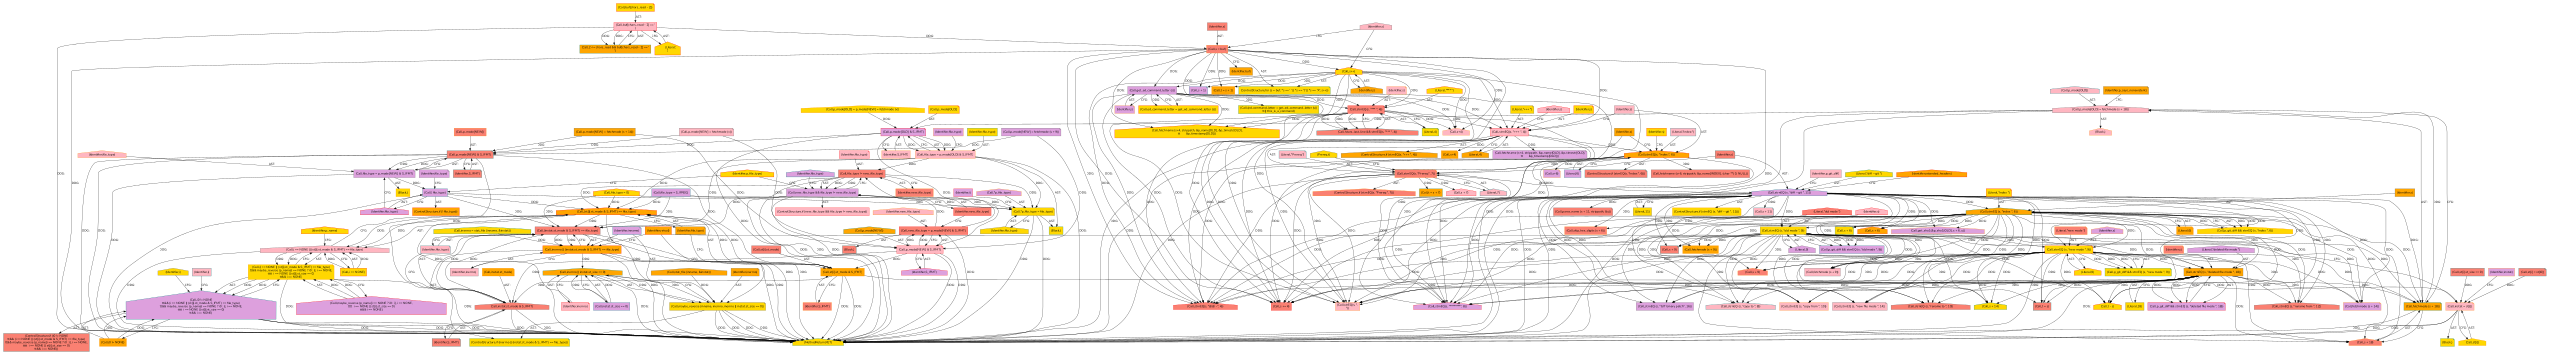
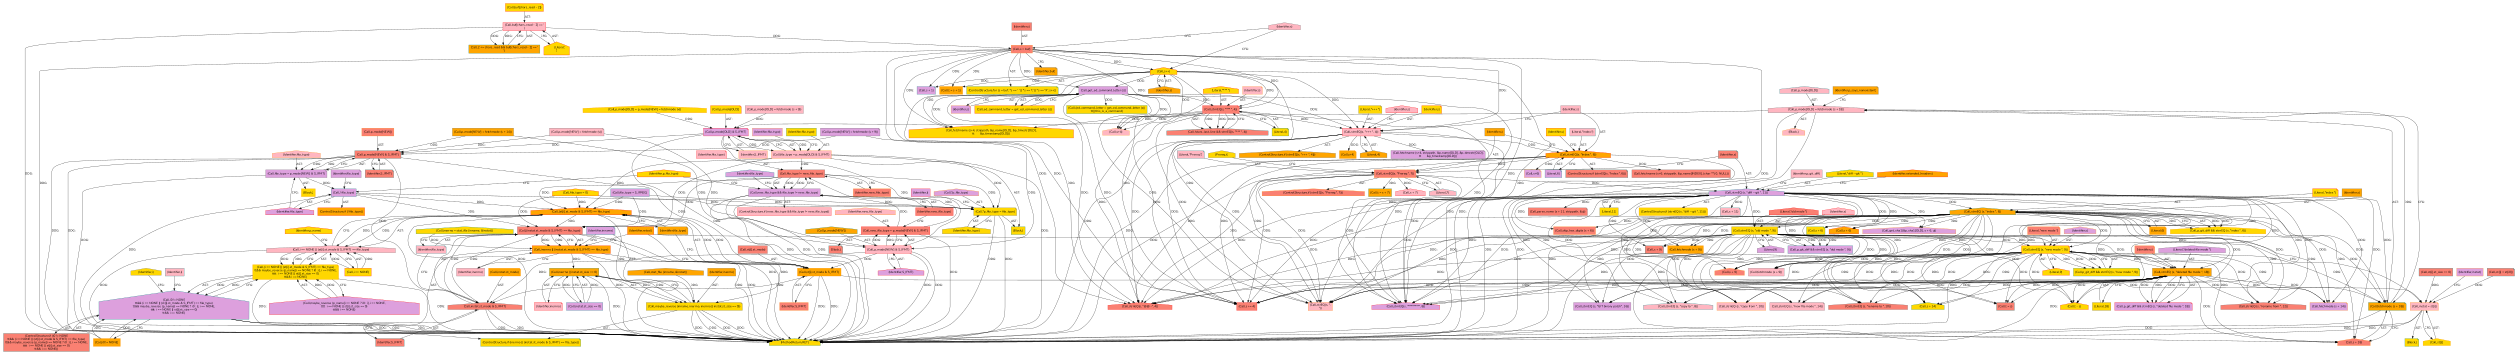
none -> (774, 110)
(583, 272) -> (574, 272)
